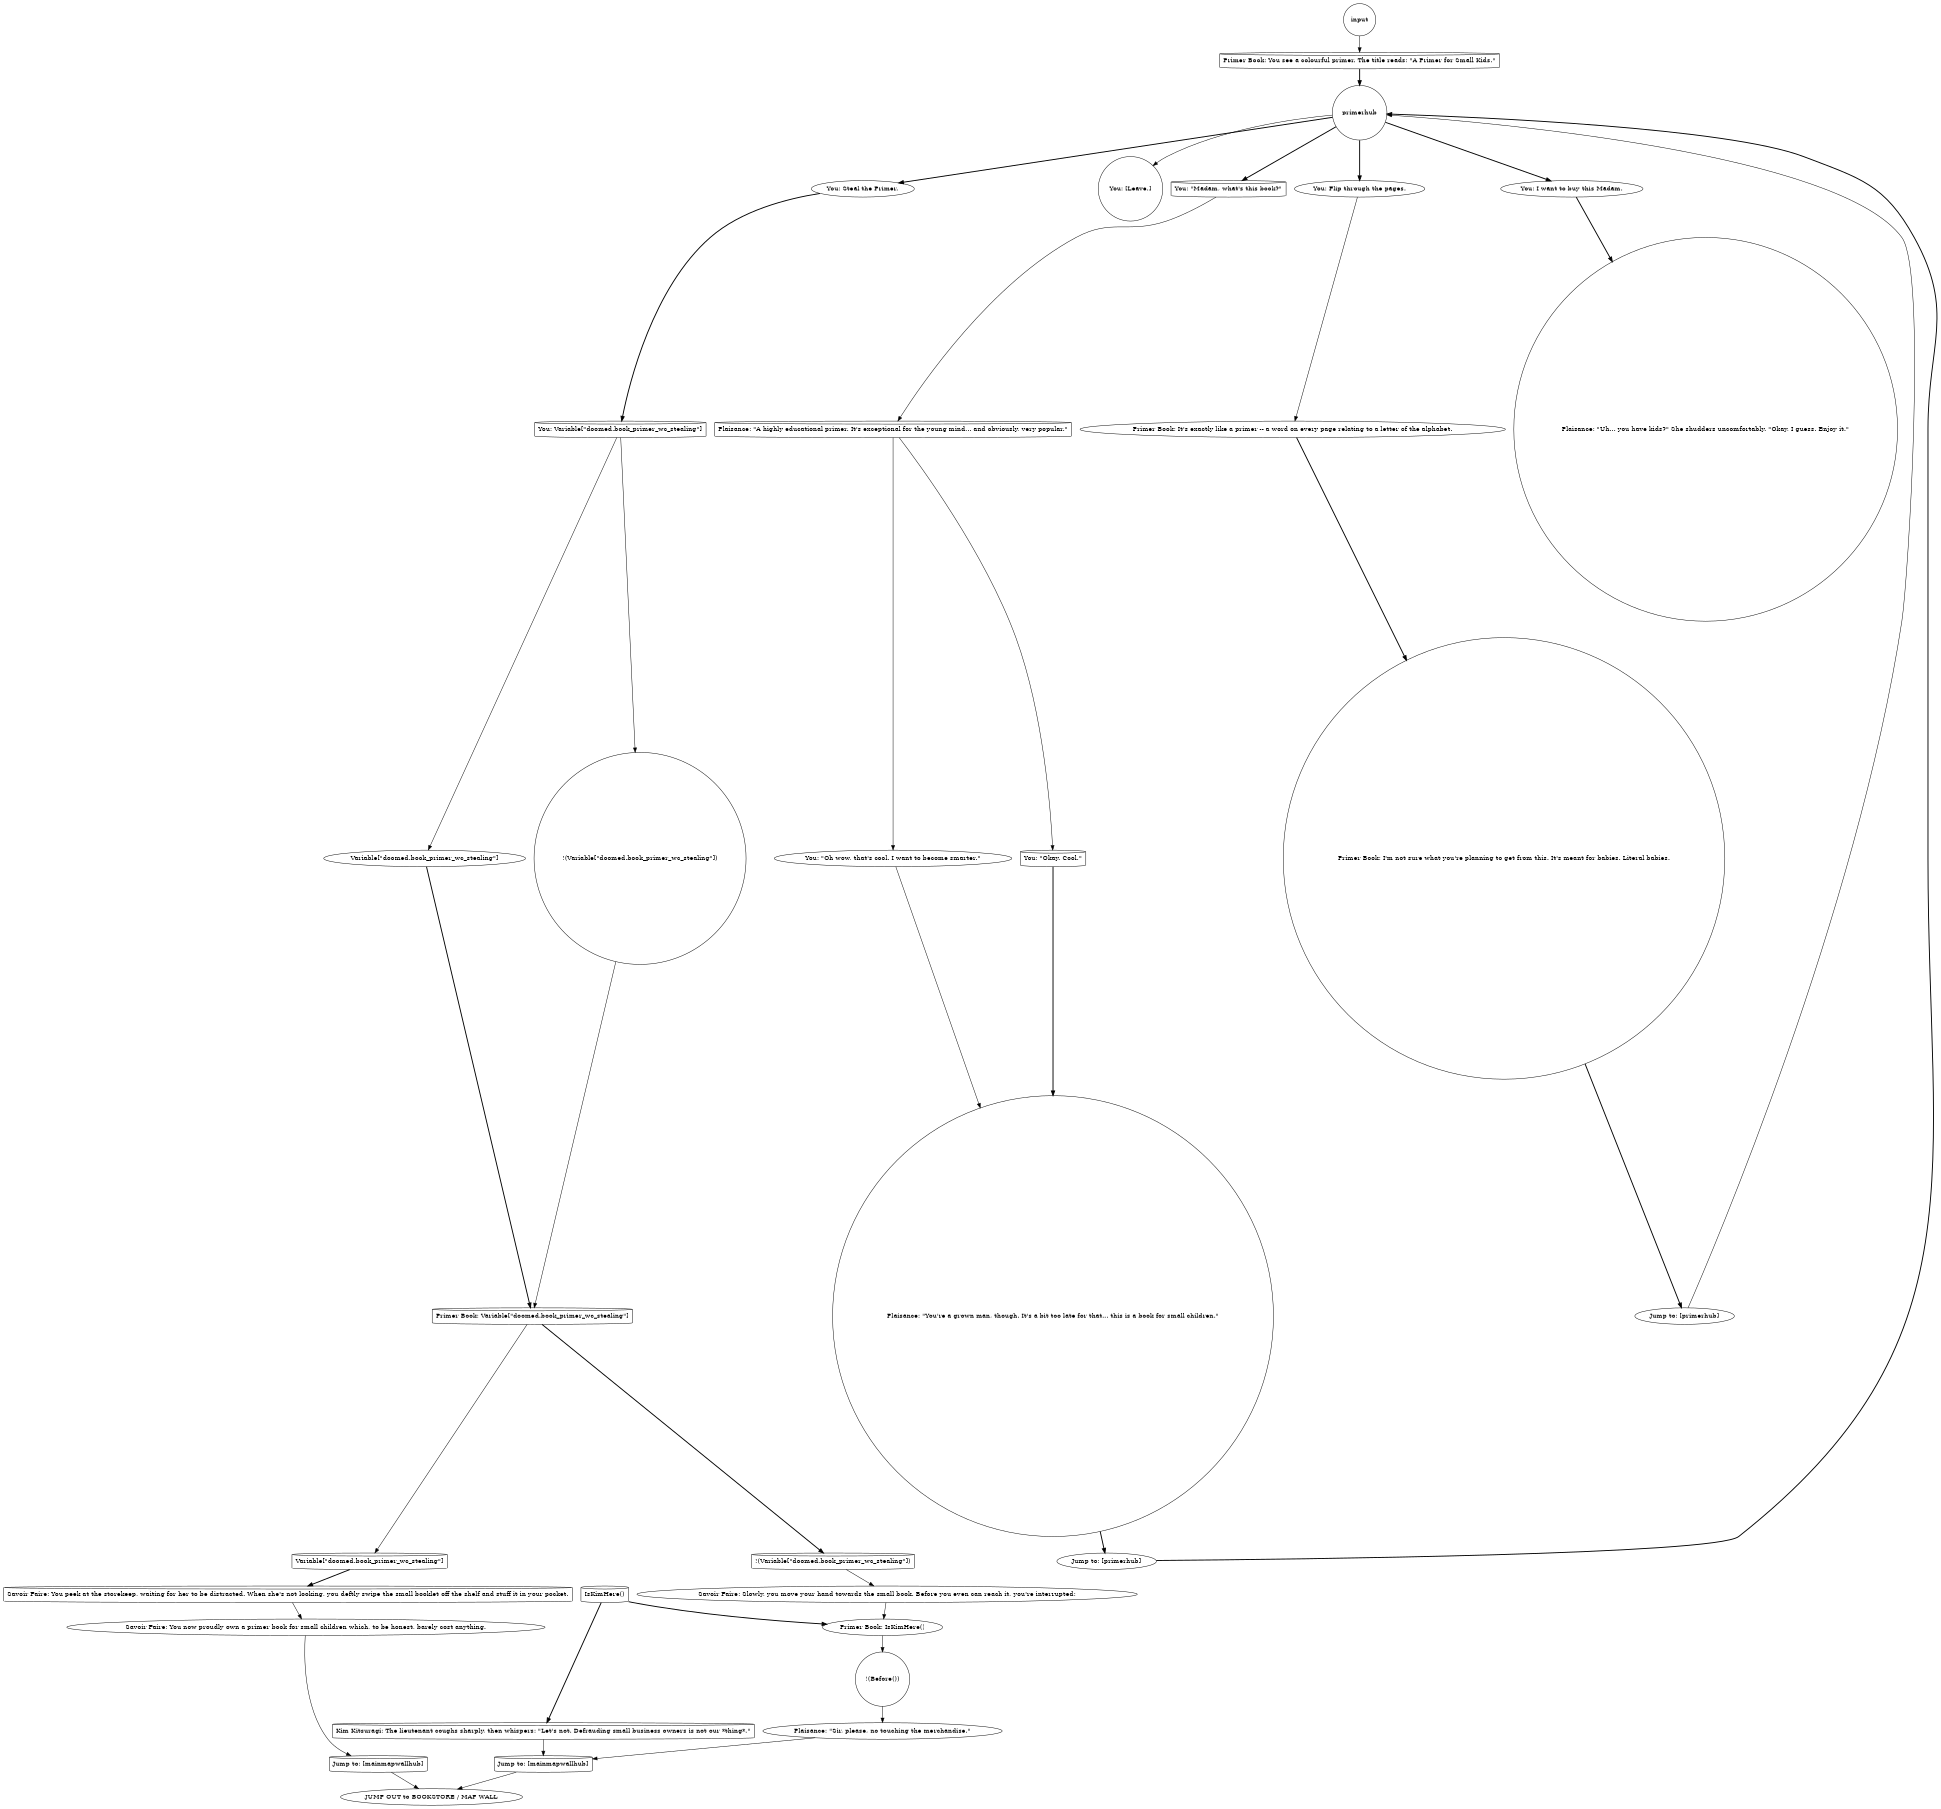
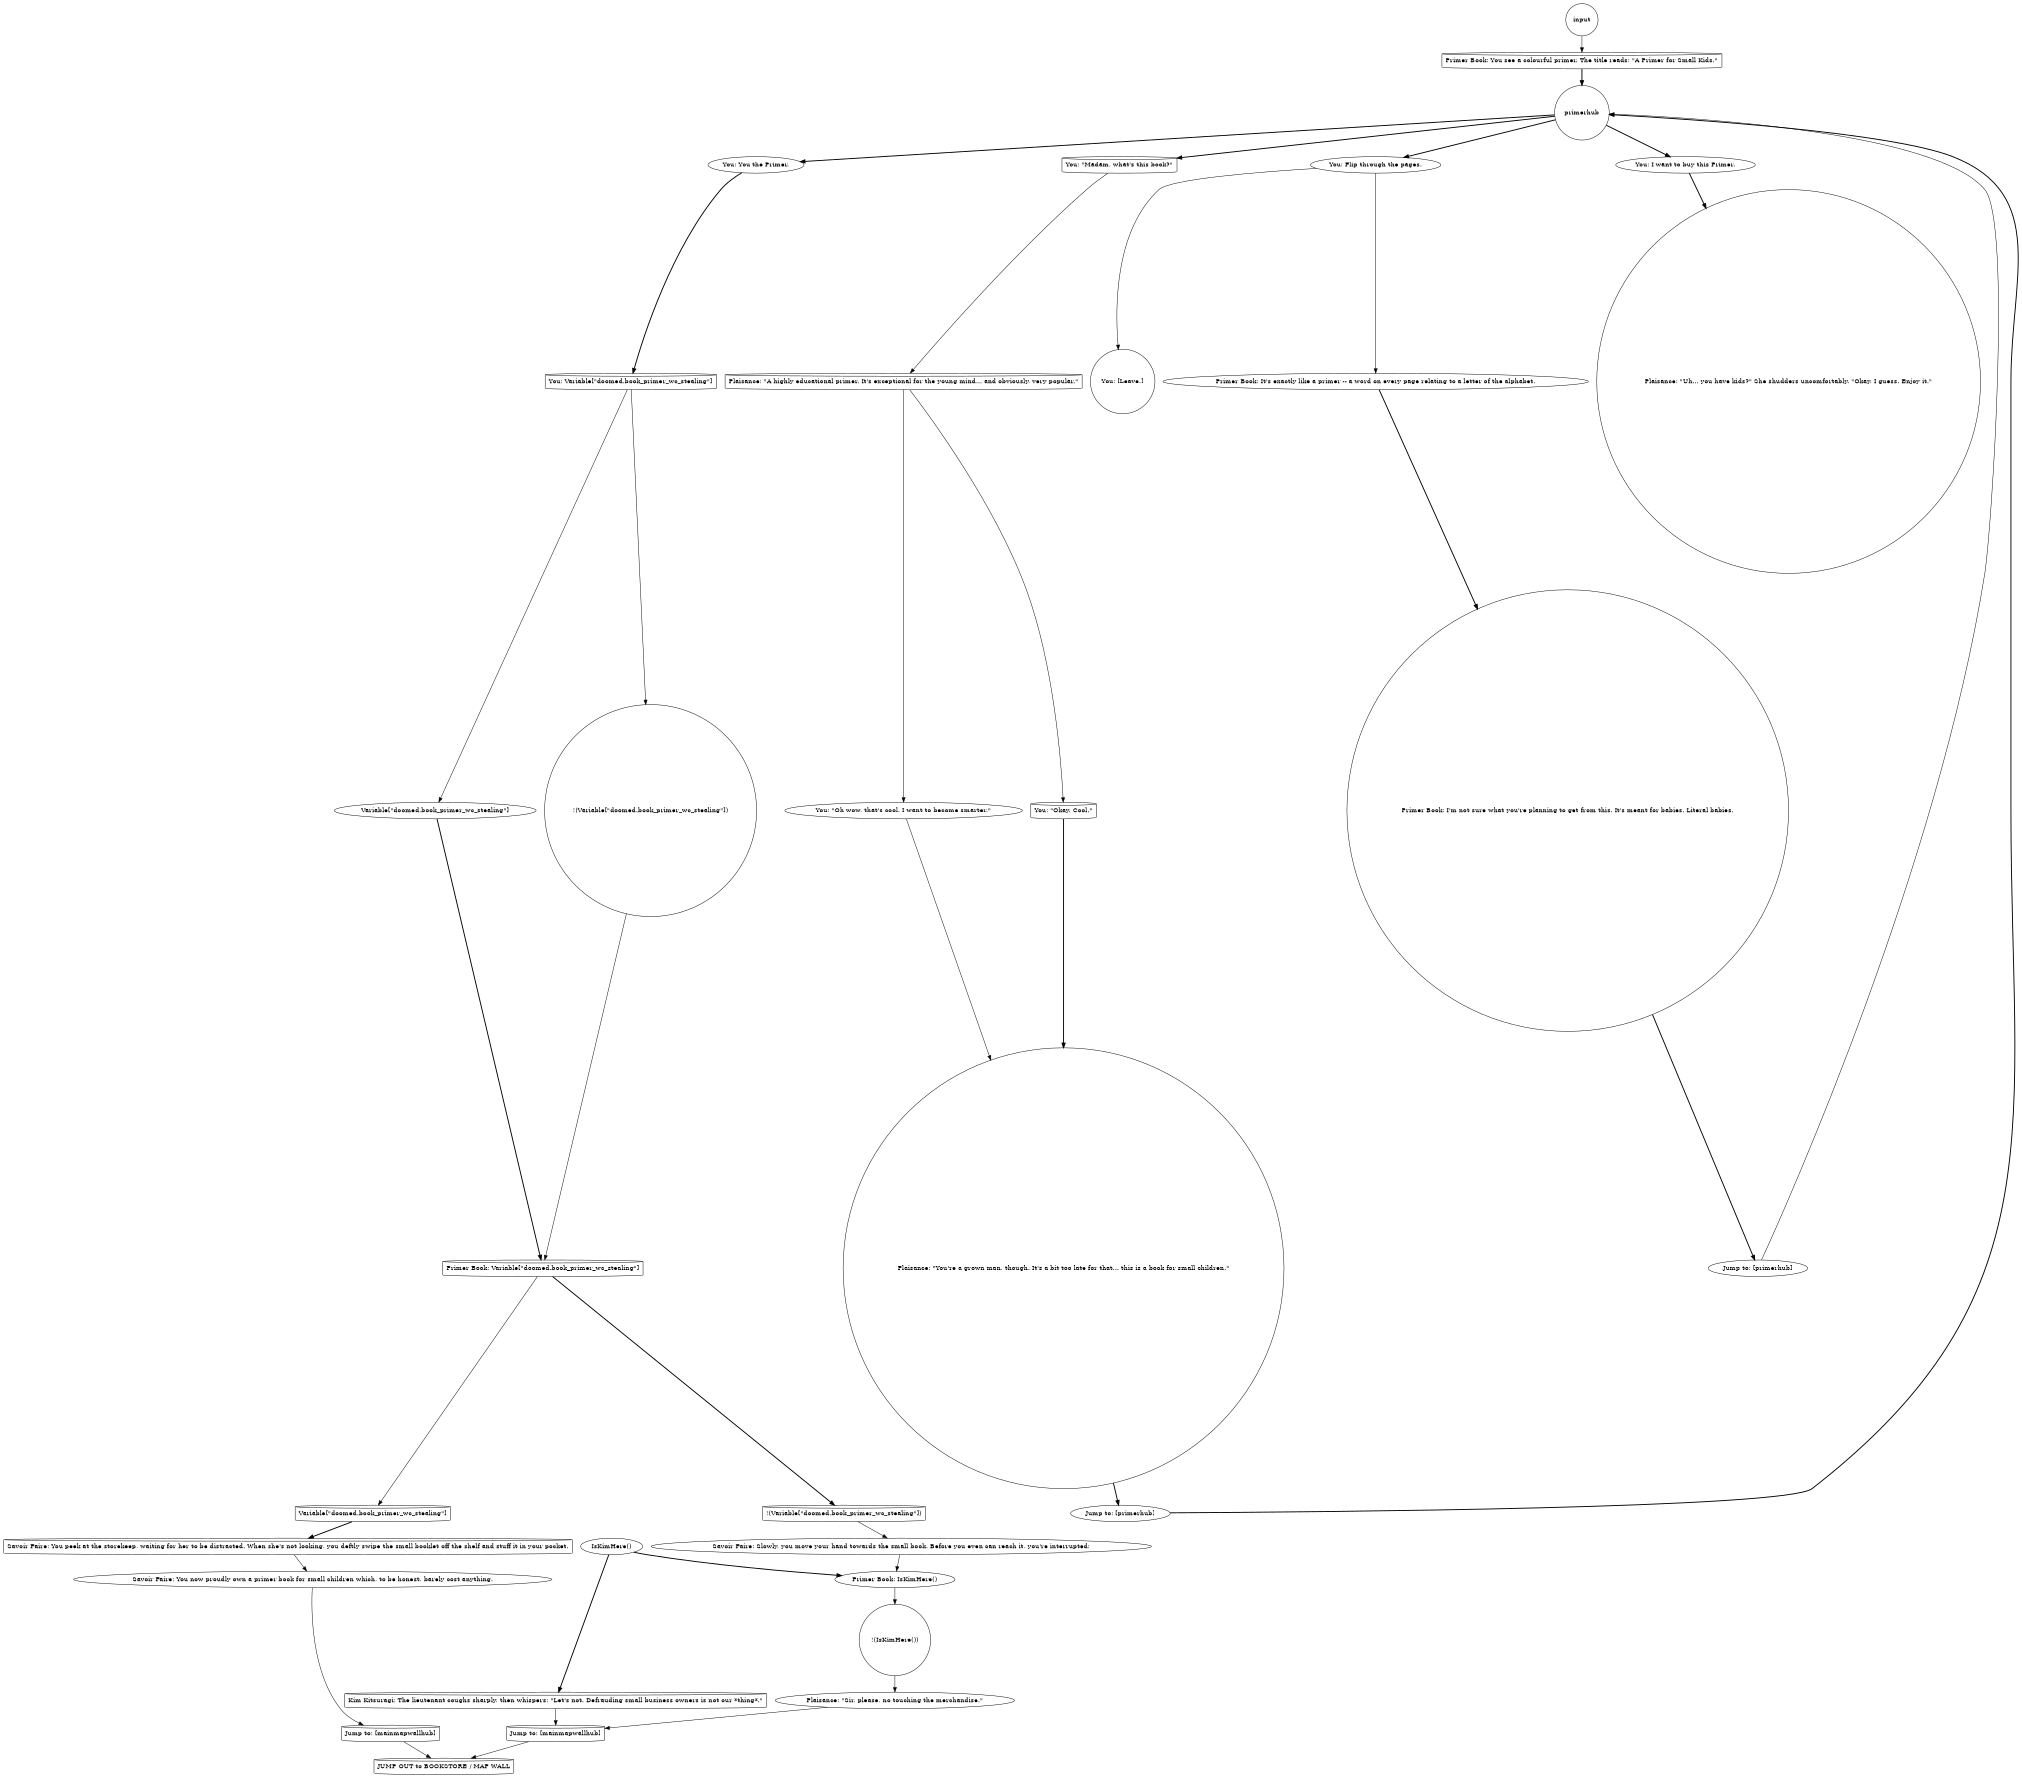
(1273, 123) -> (1157, 192)
(863, 189) -> (756, 165)
(1572, 189) -> (1686, 165)
(605, 1594) -> (612, 1546)
(883, 1679) -> (895, 1640)
(432, 1797) -> (444, 1766)
